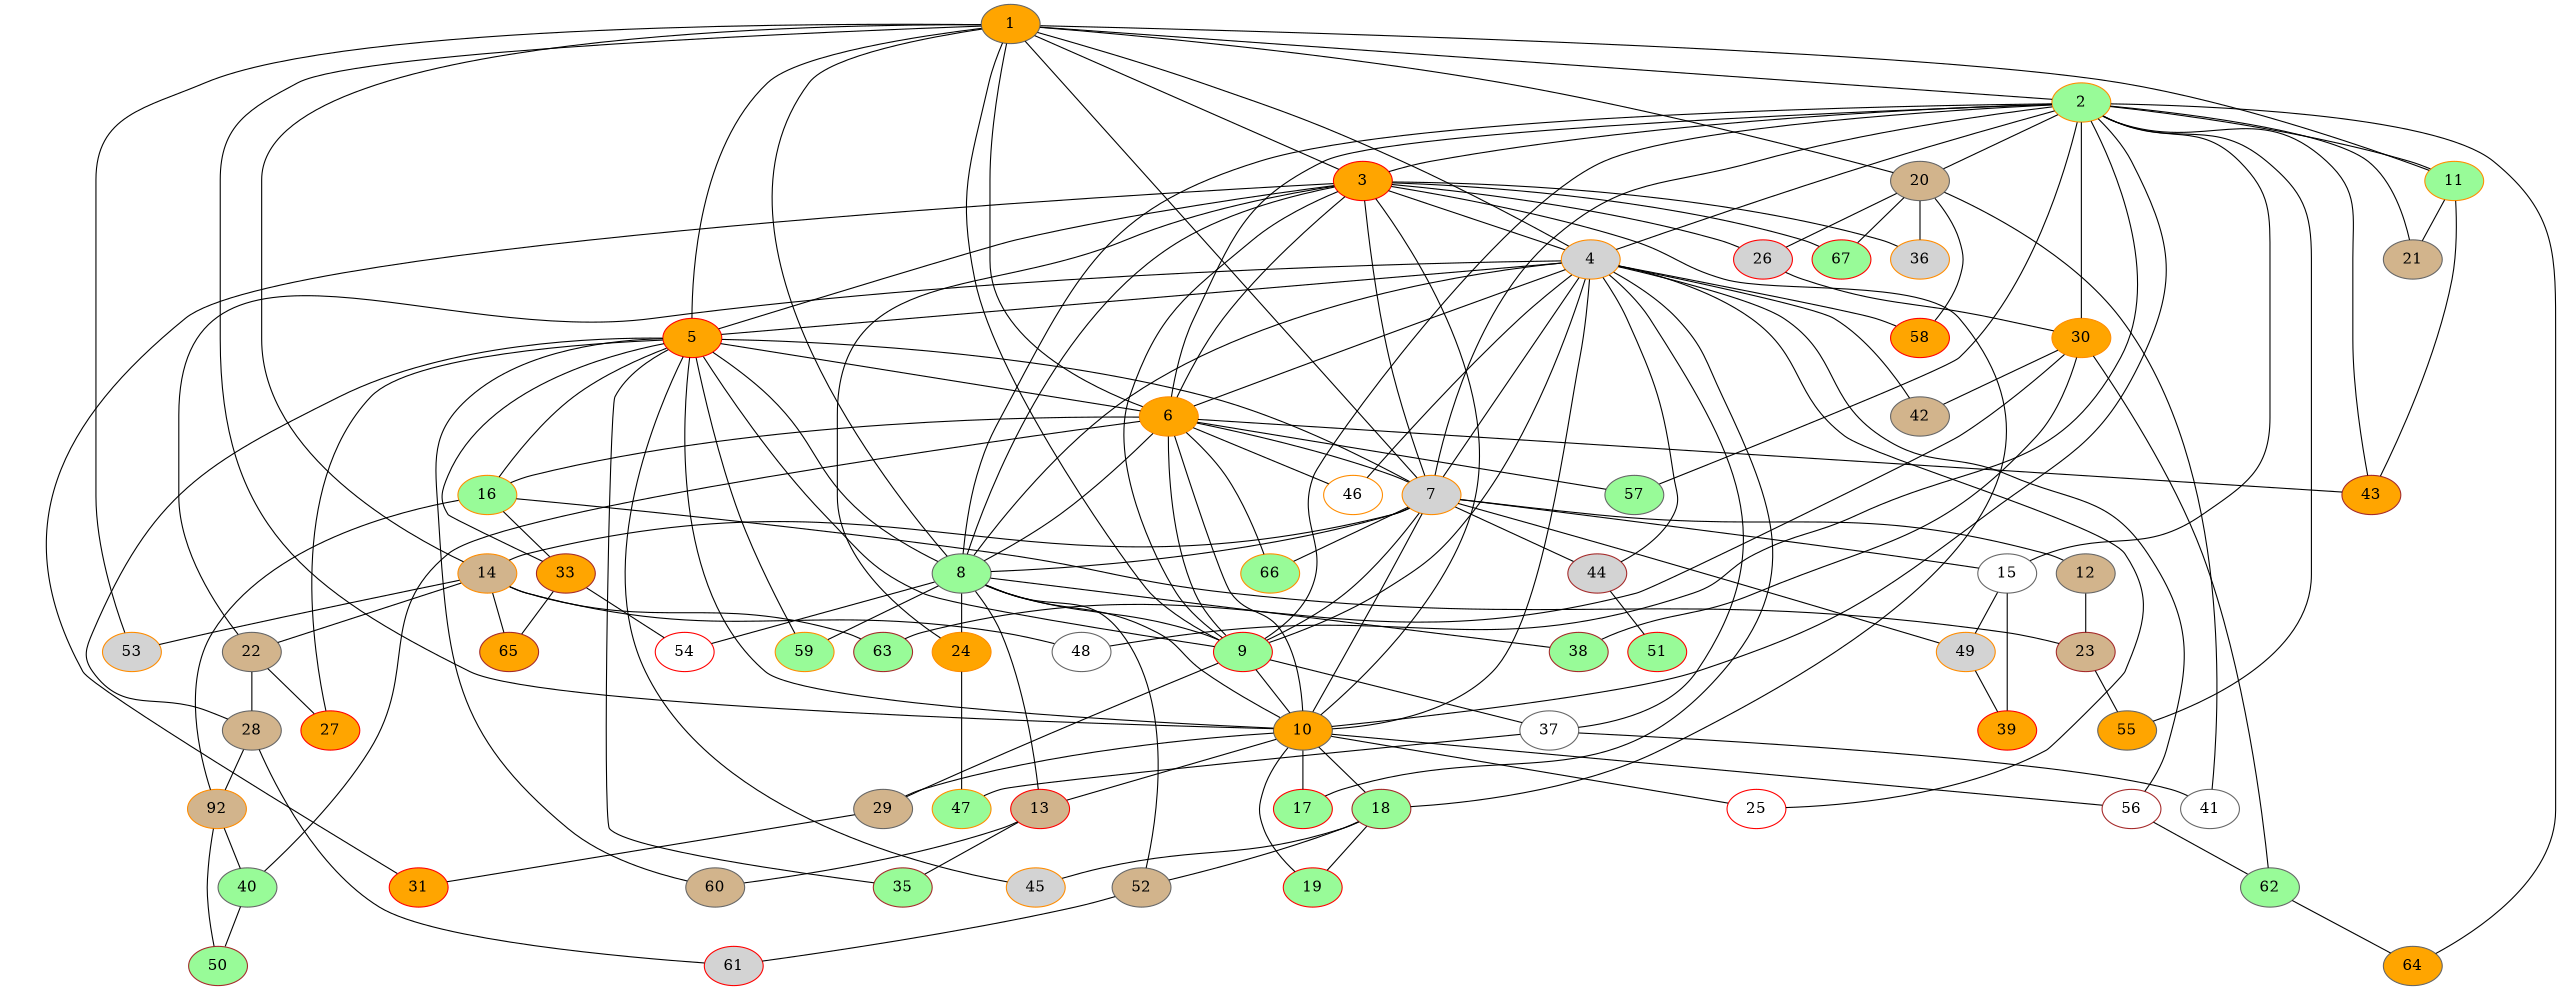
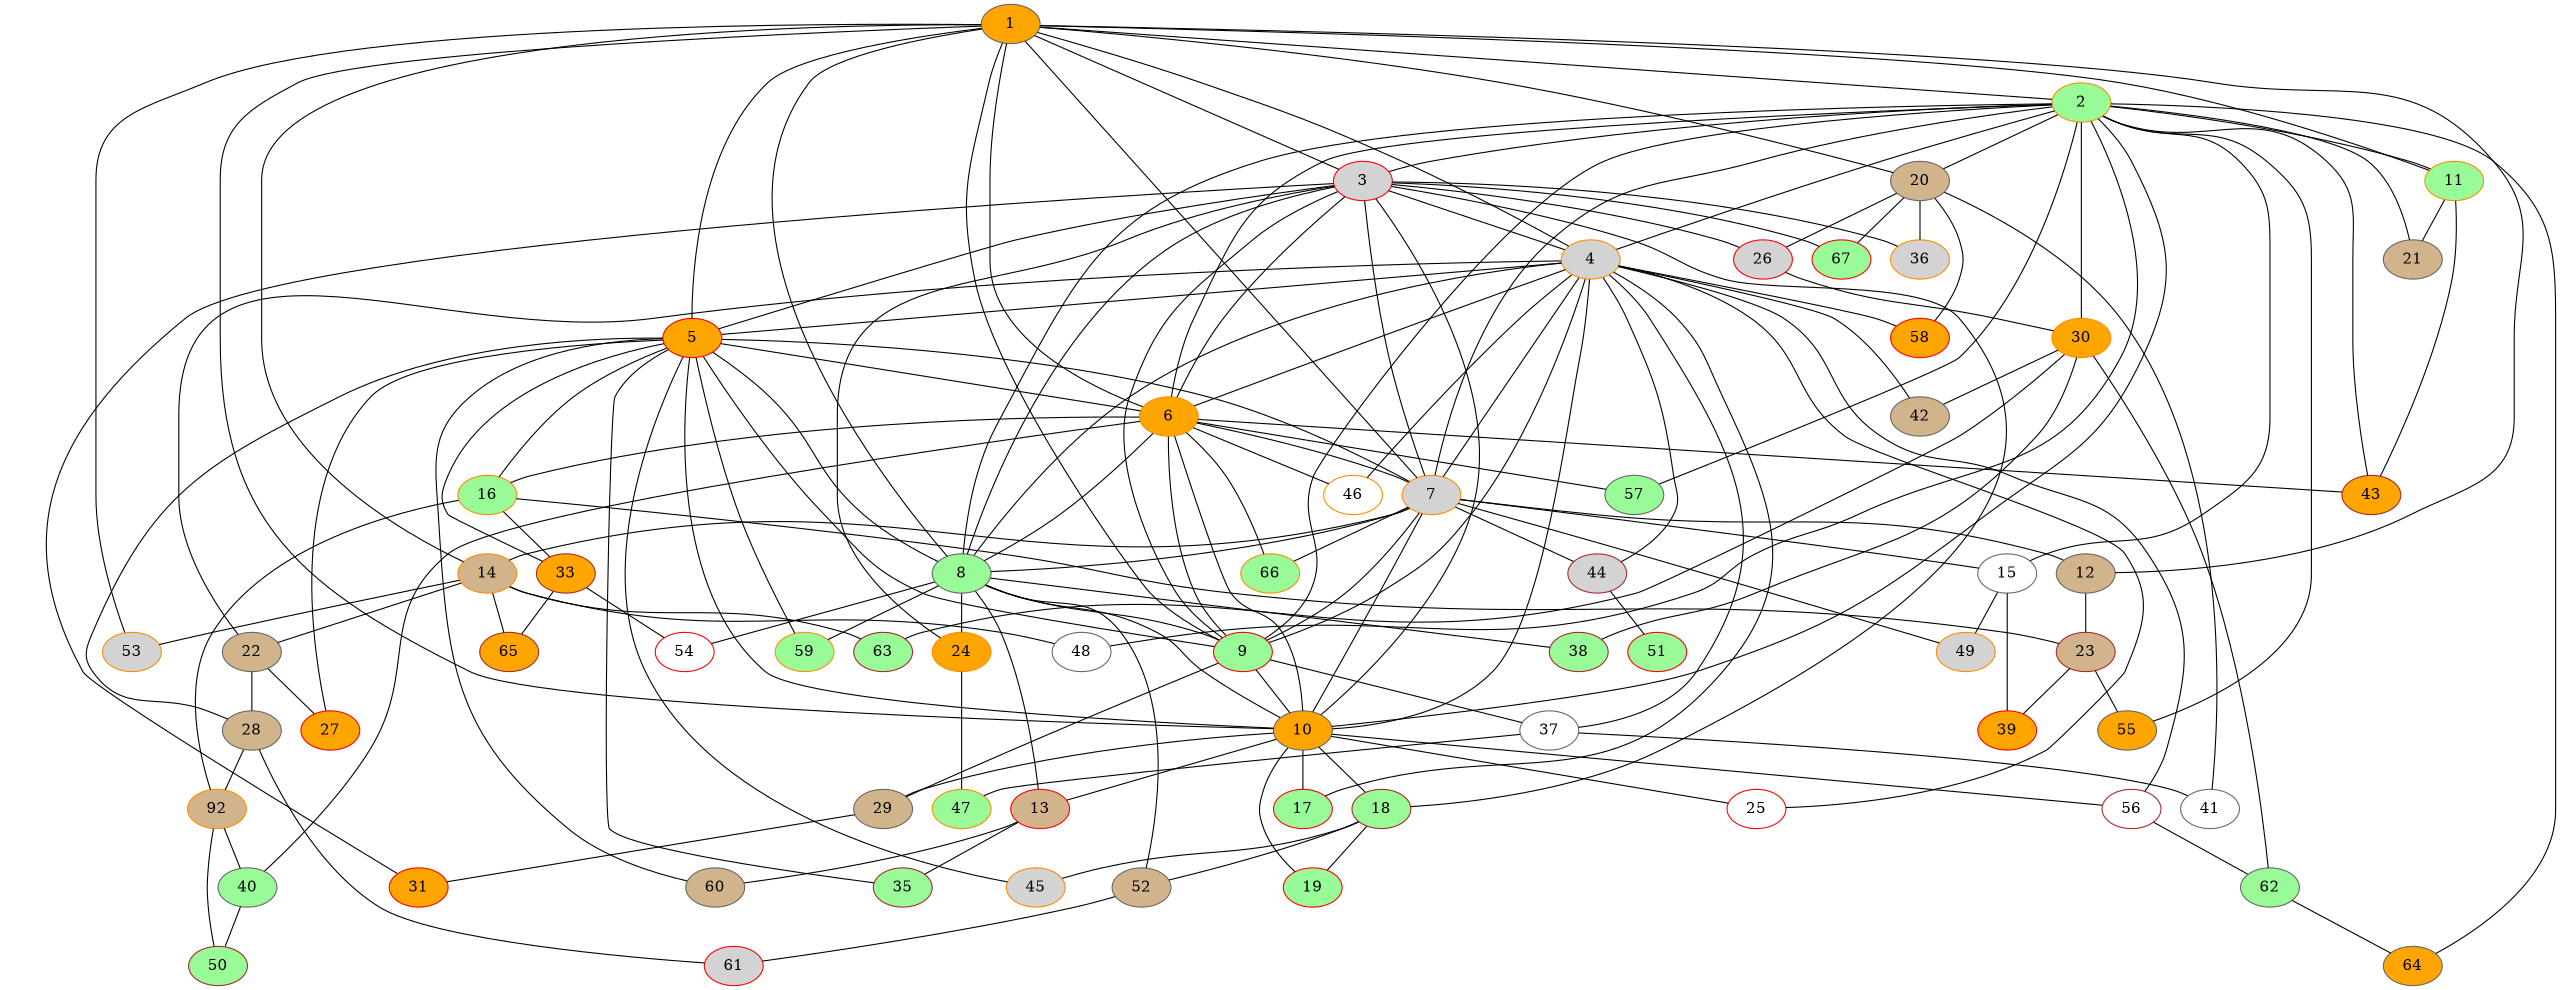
none -> (2138, 74)
(1363, 181) -> (1363, 181)
(1986, 691) -> (2047, 691)
